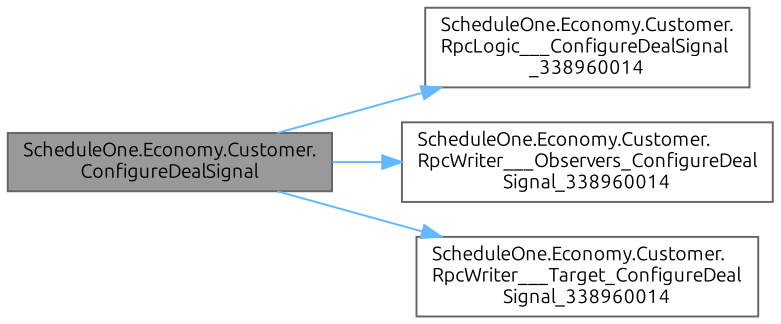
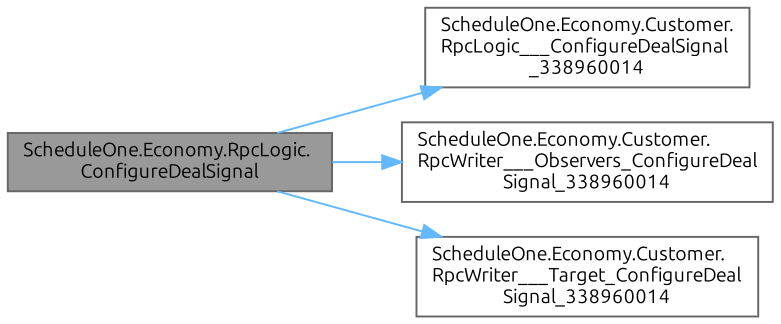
(170, 162) -> (170, 162)
